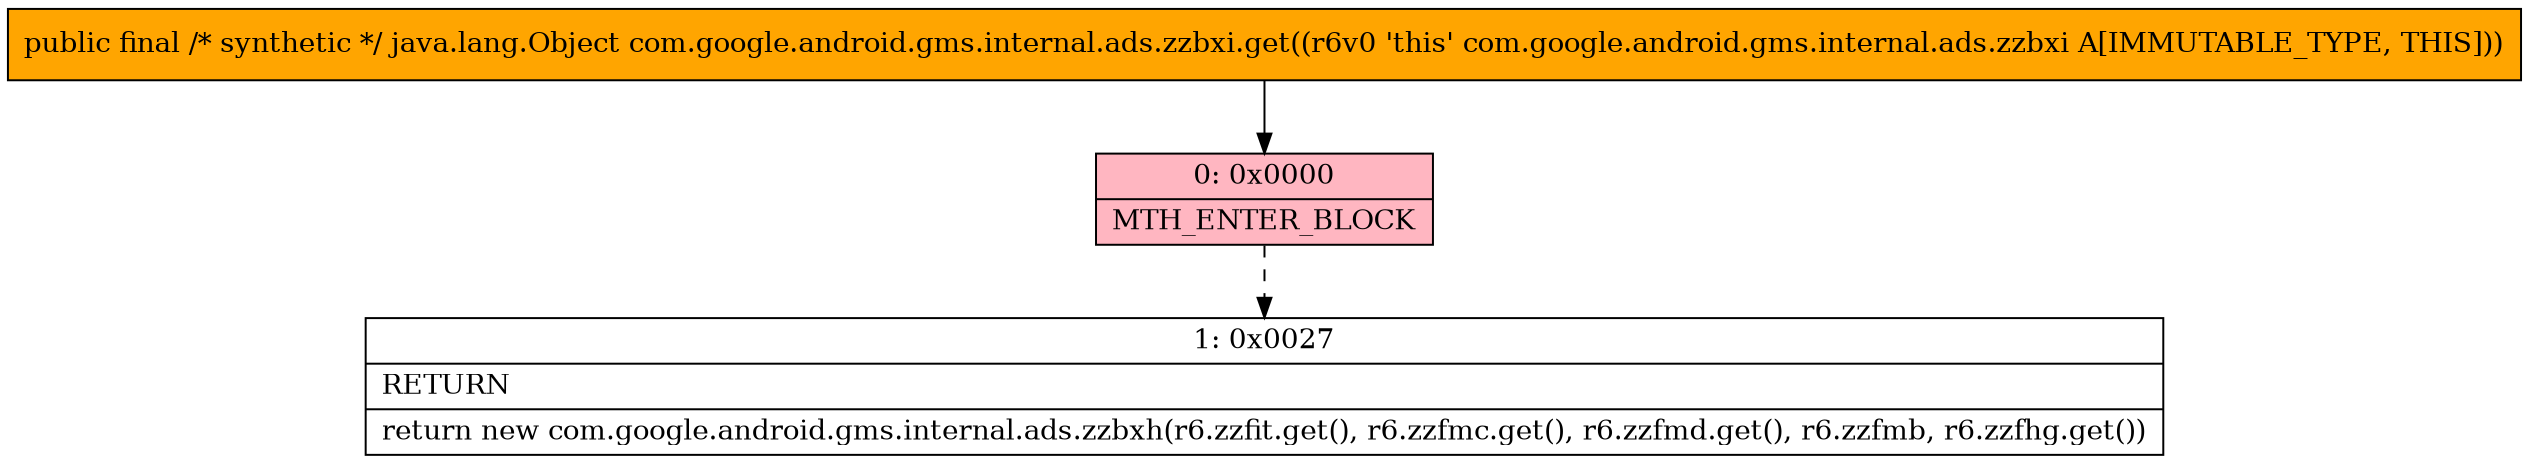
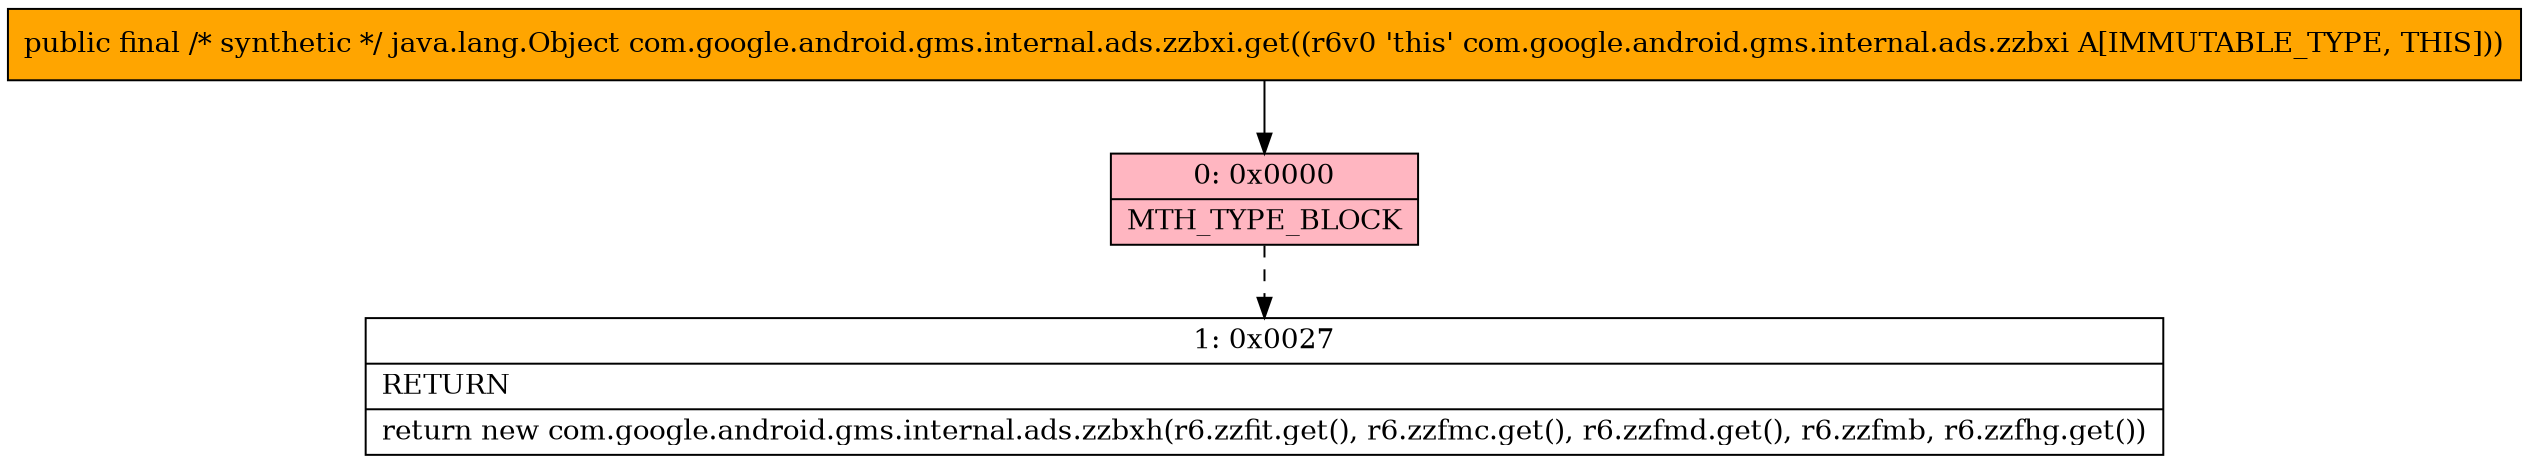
(1264, 221) -> (1264, 221)
